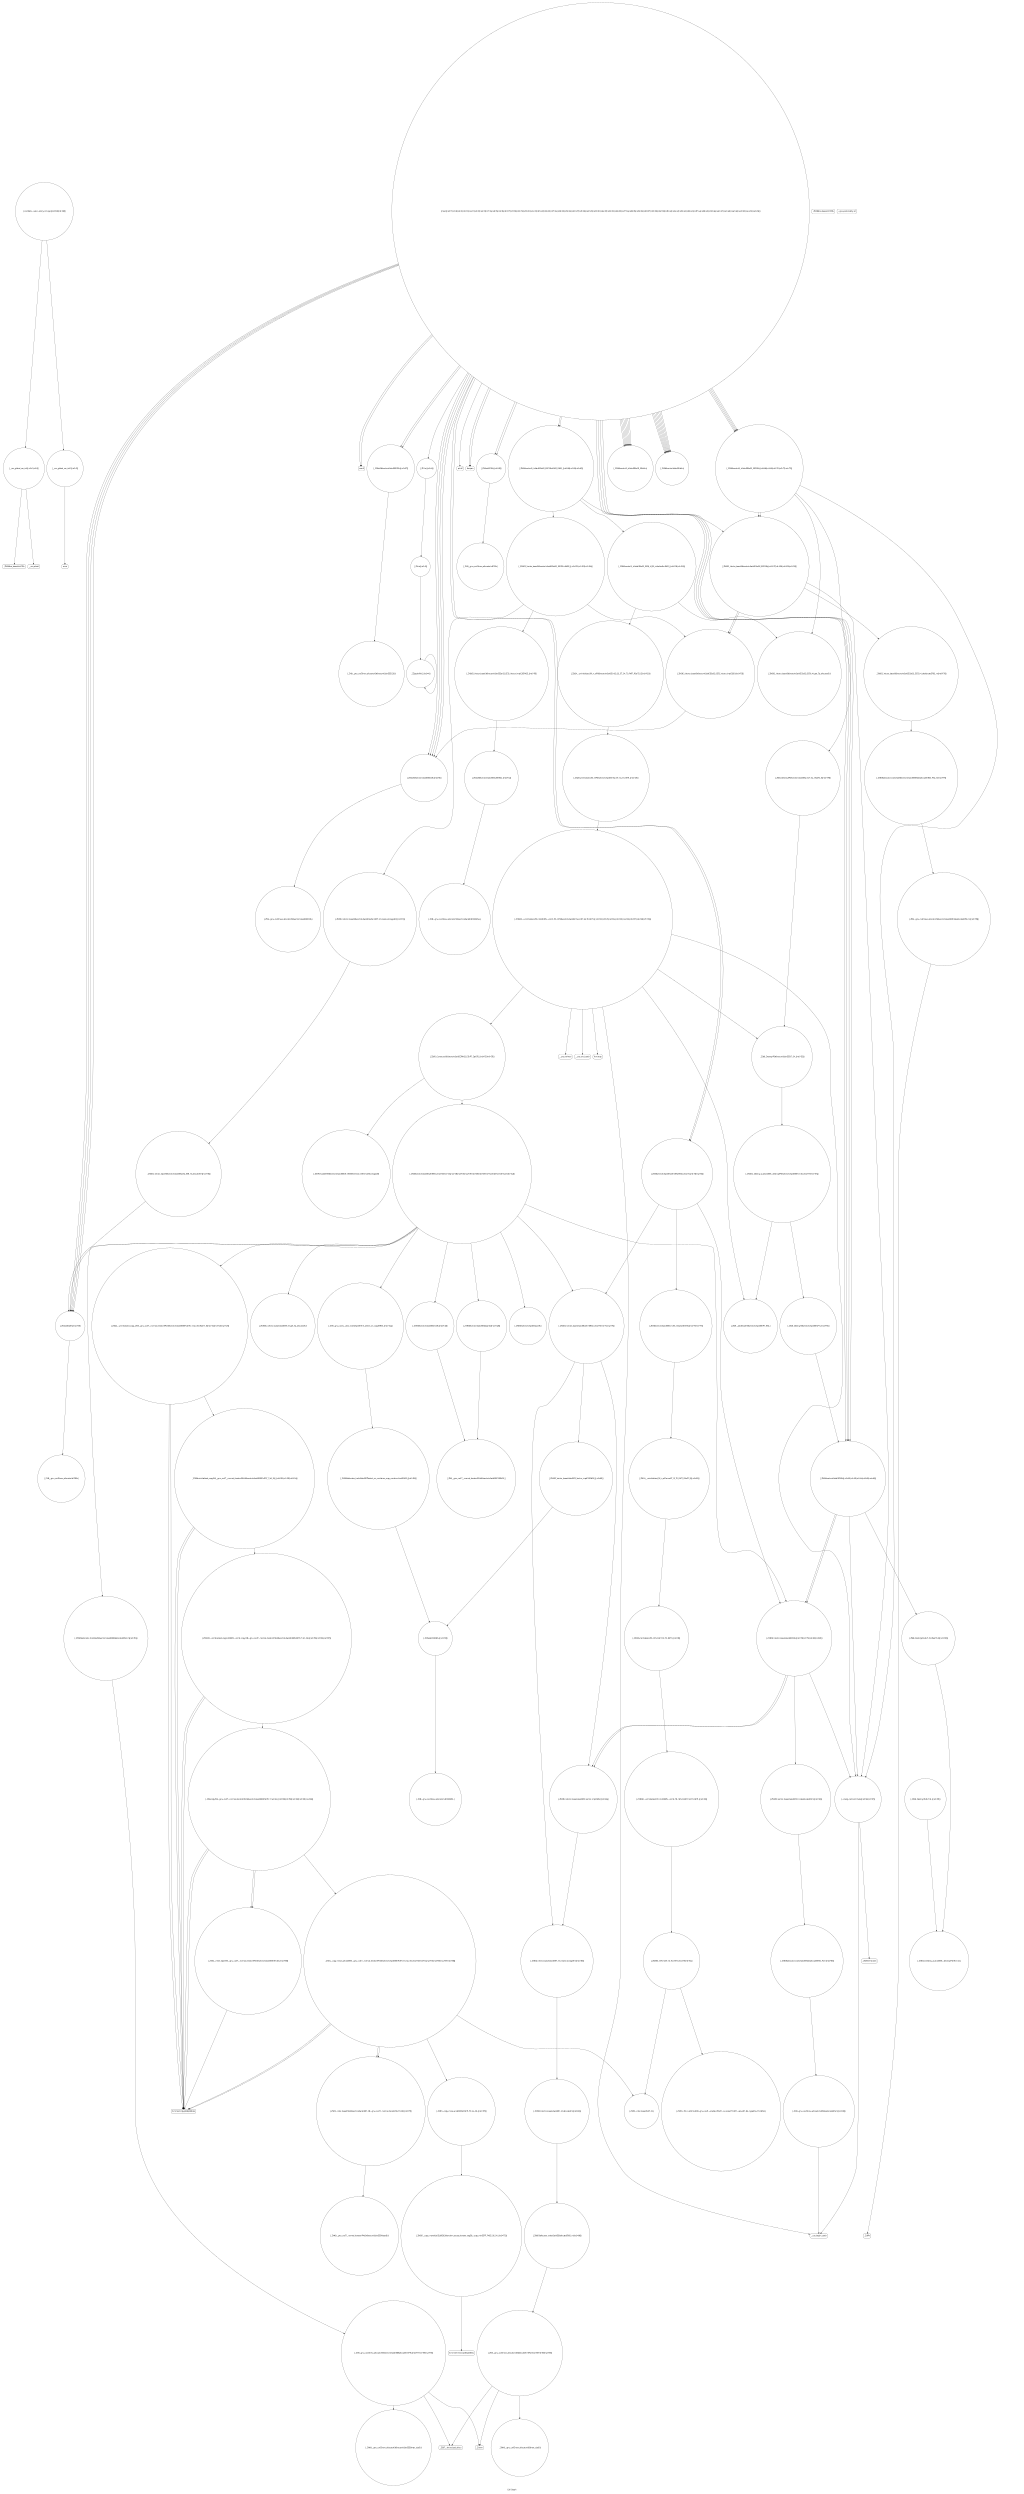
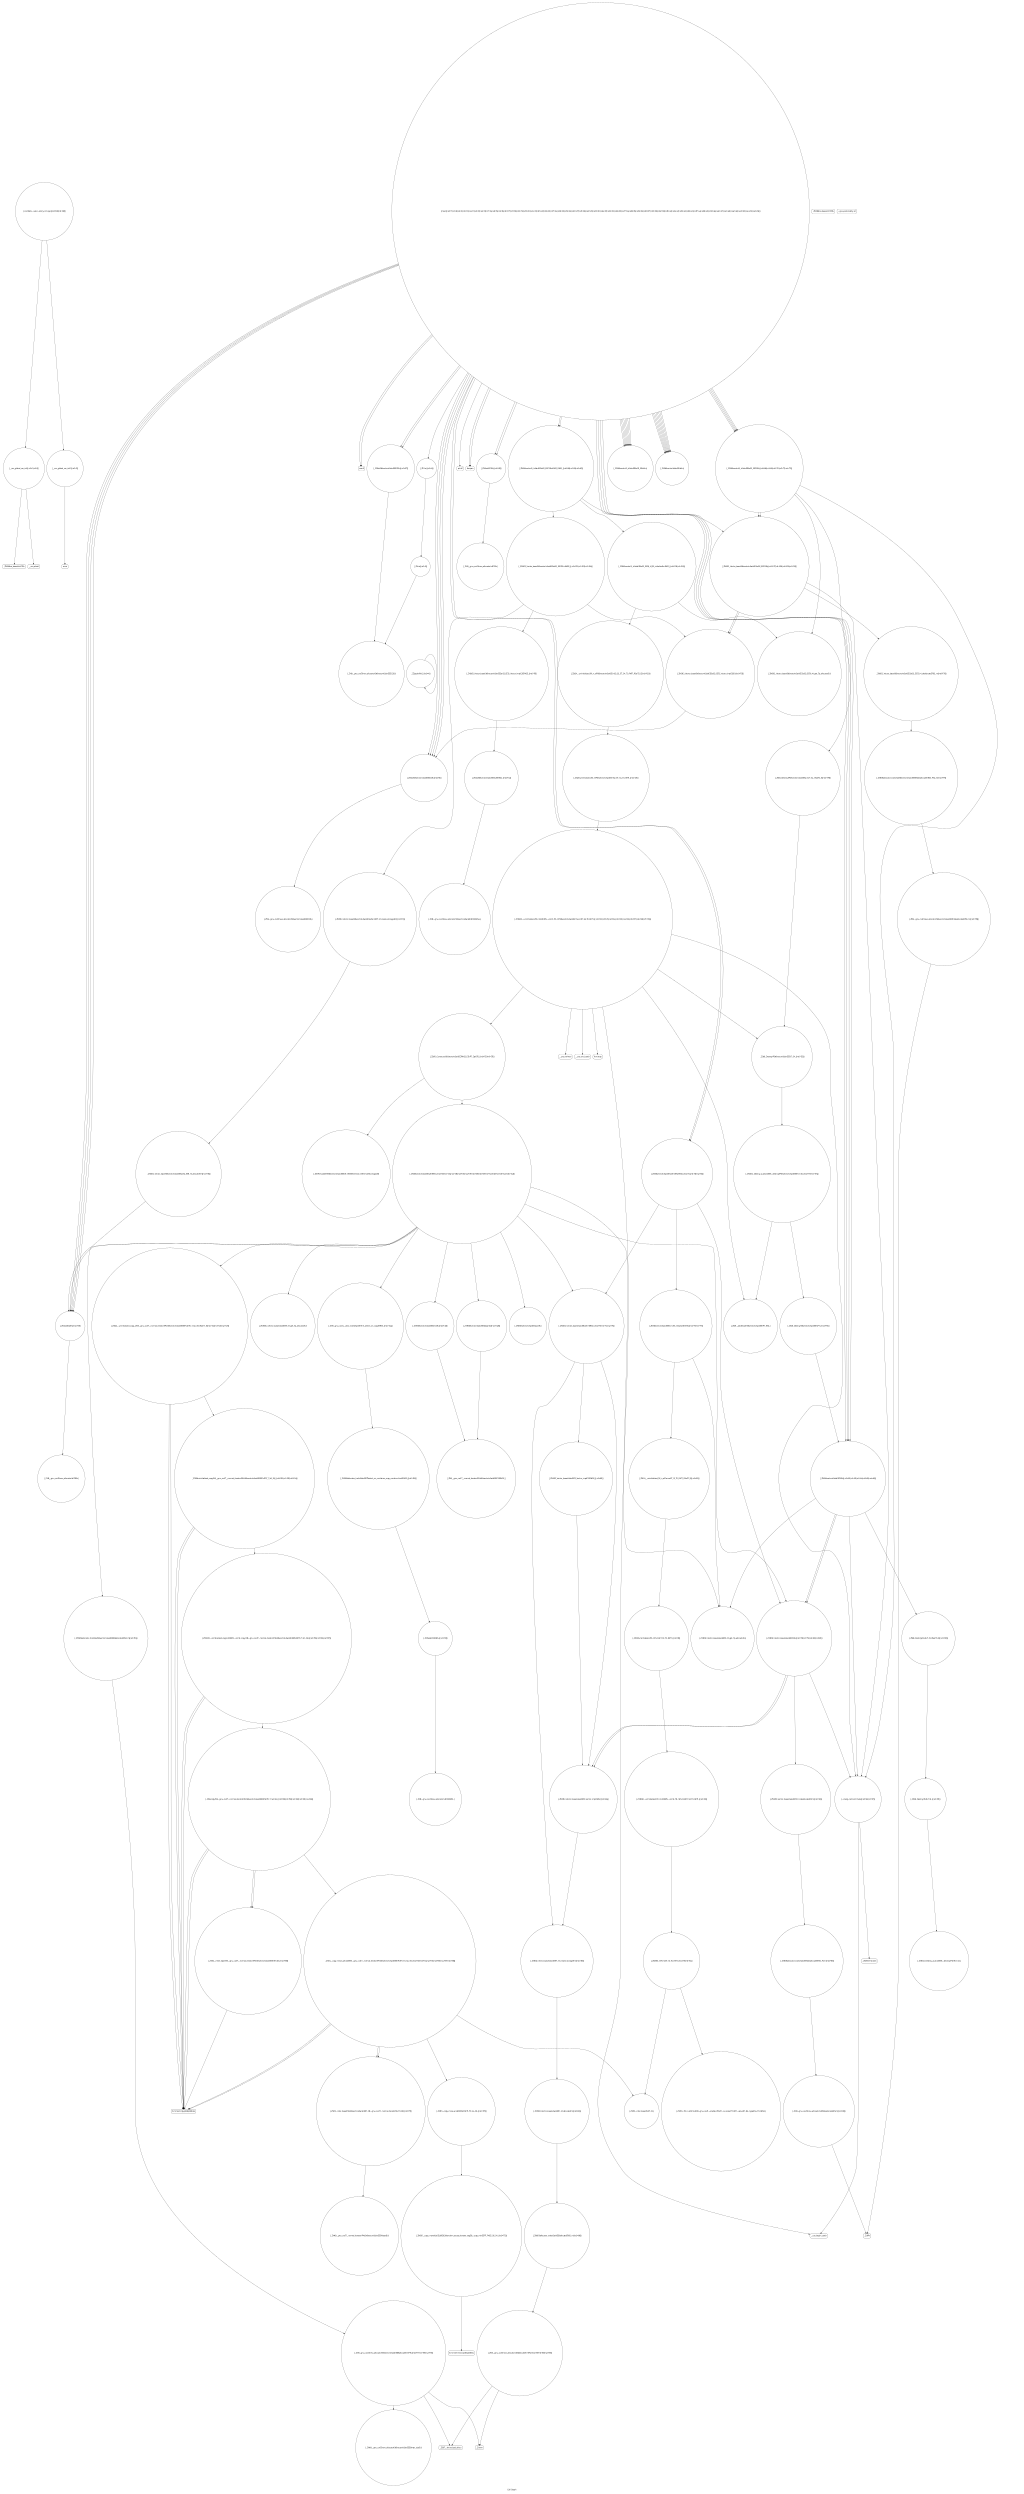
(420, 618) -> (401, 609)
(501, 1567) -> (580, 1640)
none -> (723, 1638)
(950, 1797) -> (927, 1721)
(819, 2190) -> (848, 2186)
(520, 2448) -> none
